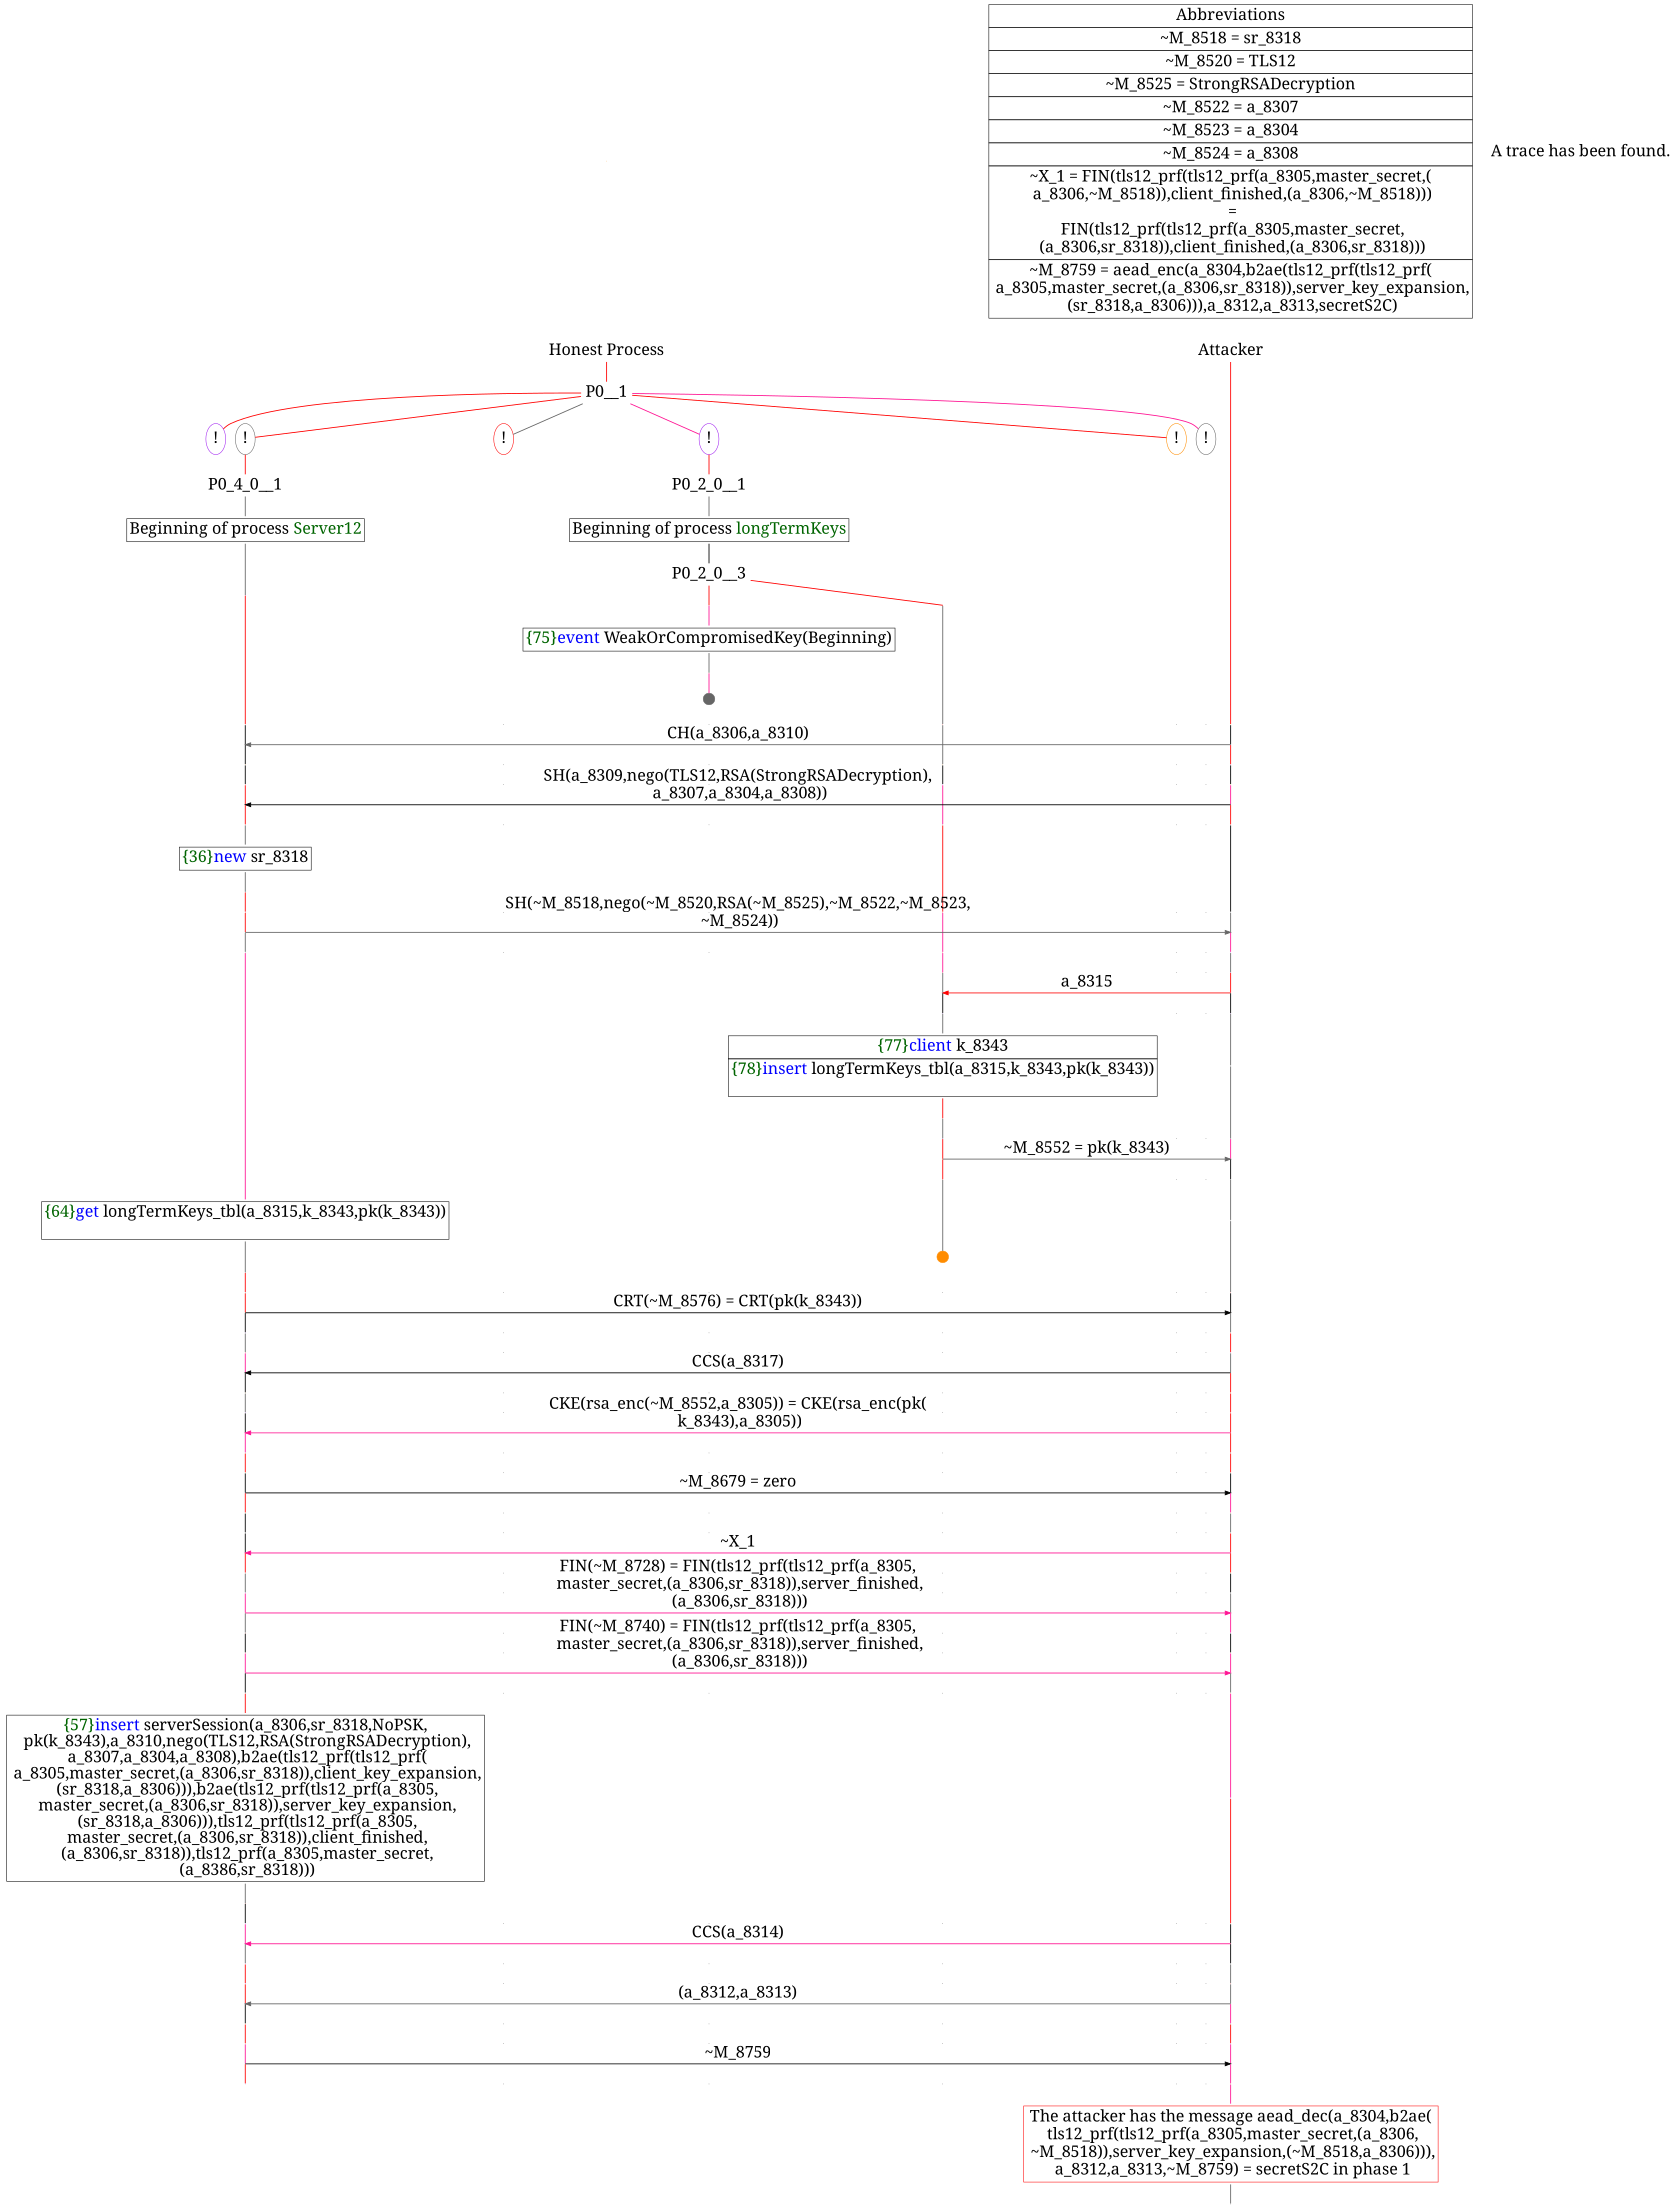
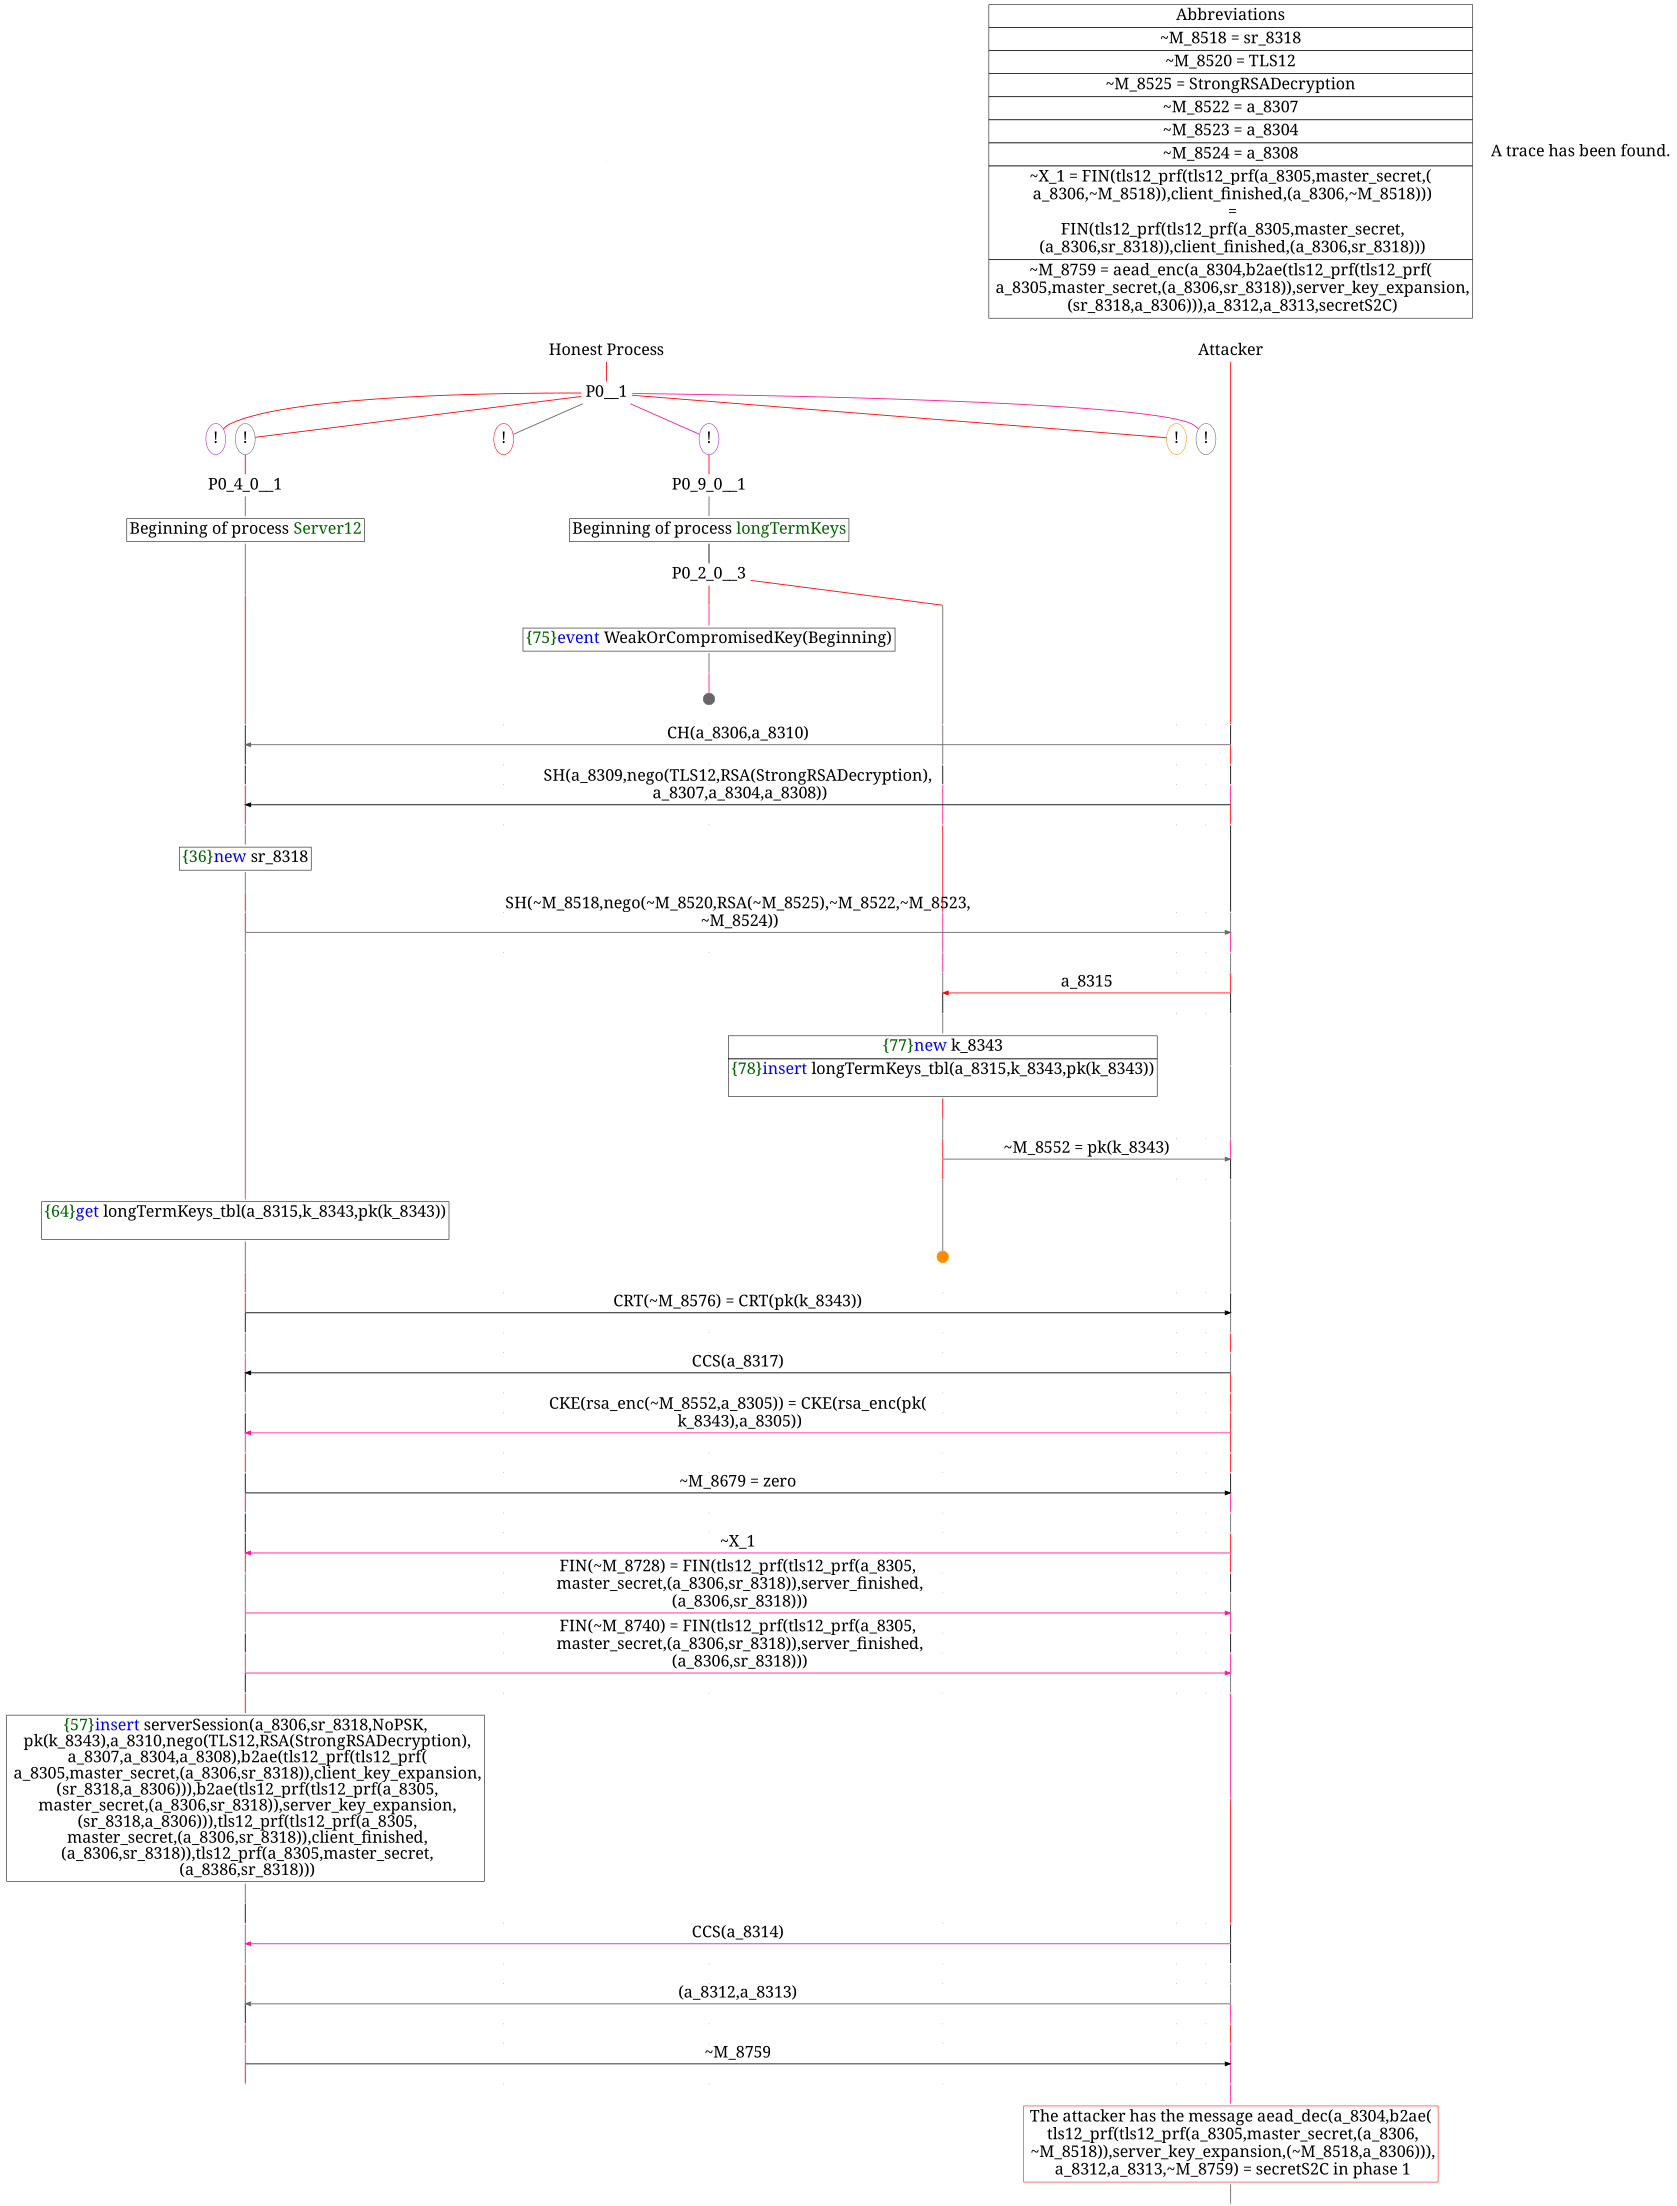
(709, 485) -> (709, 485)
(933, 1046) -> (933, 1046)
